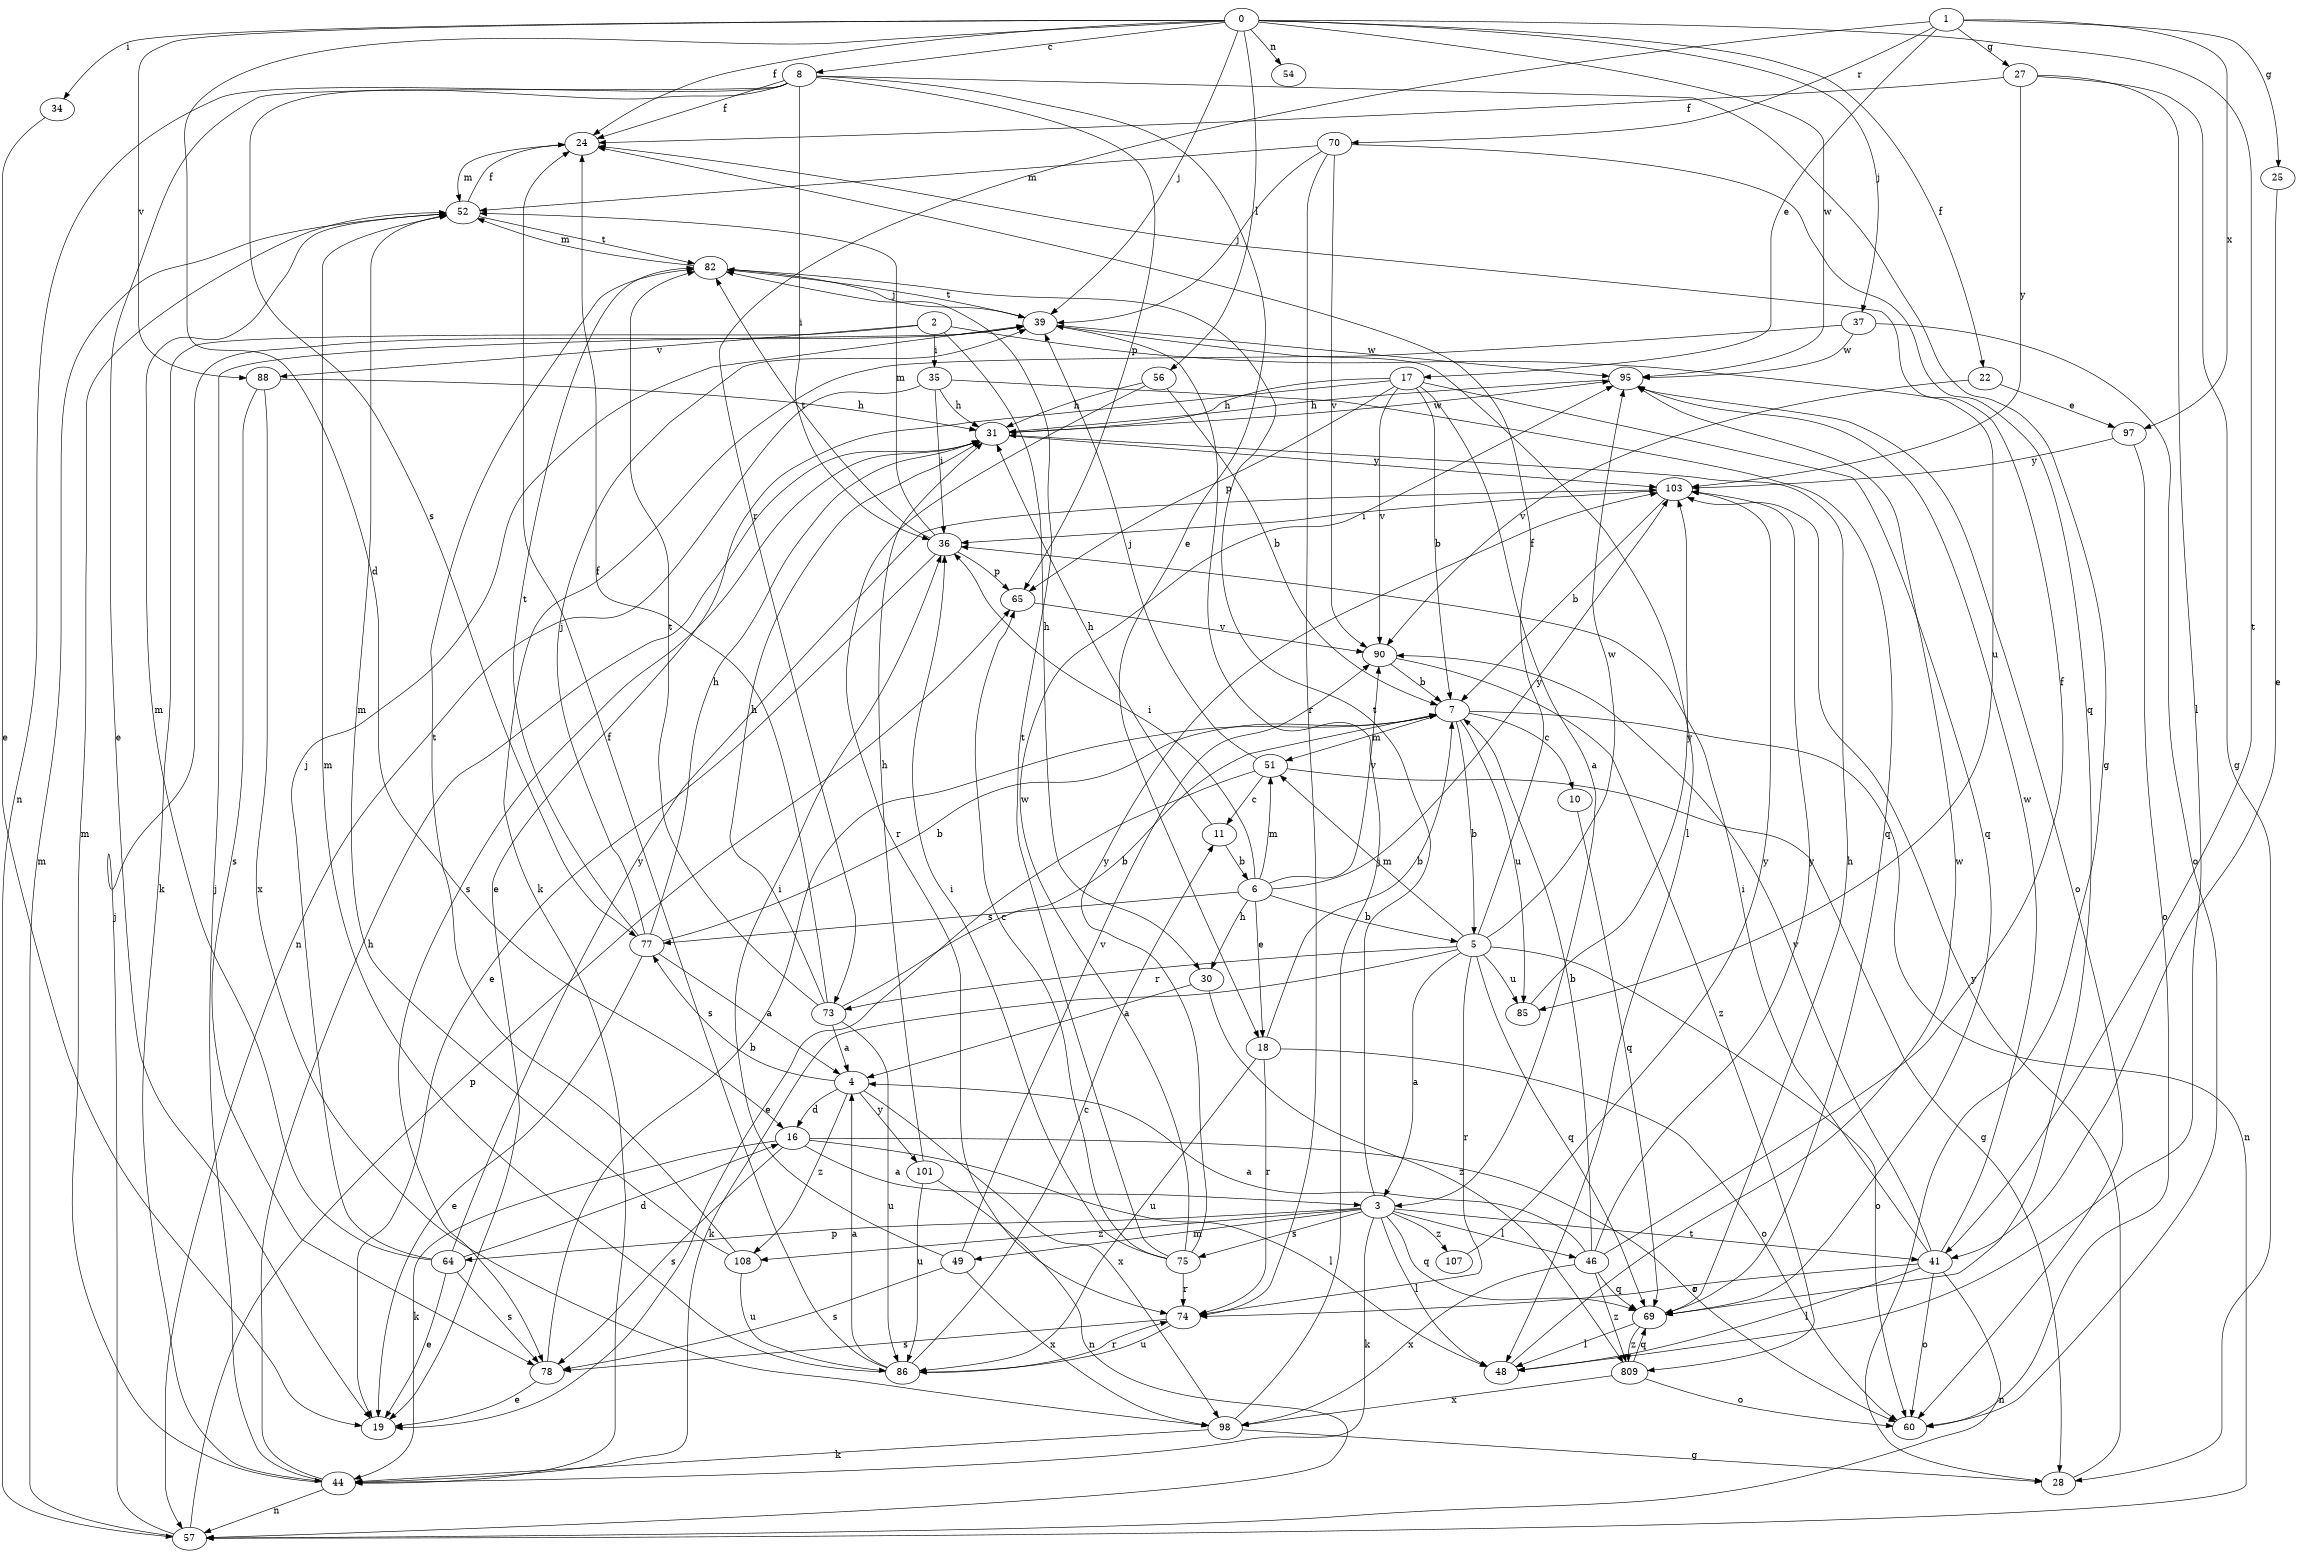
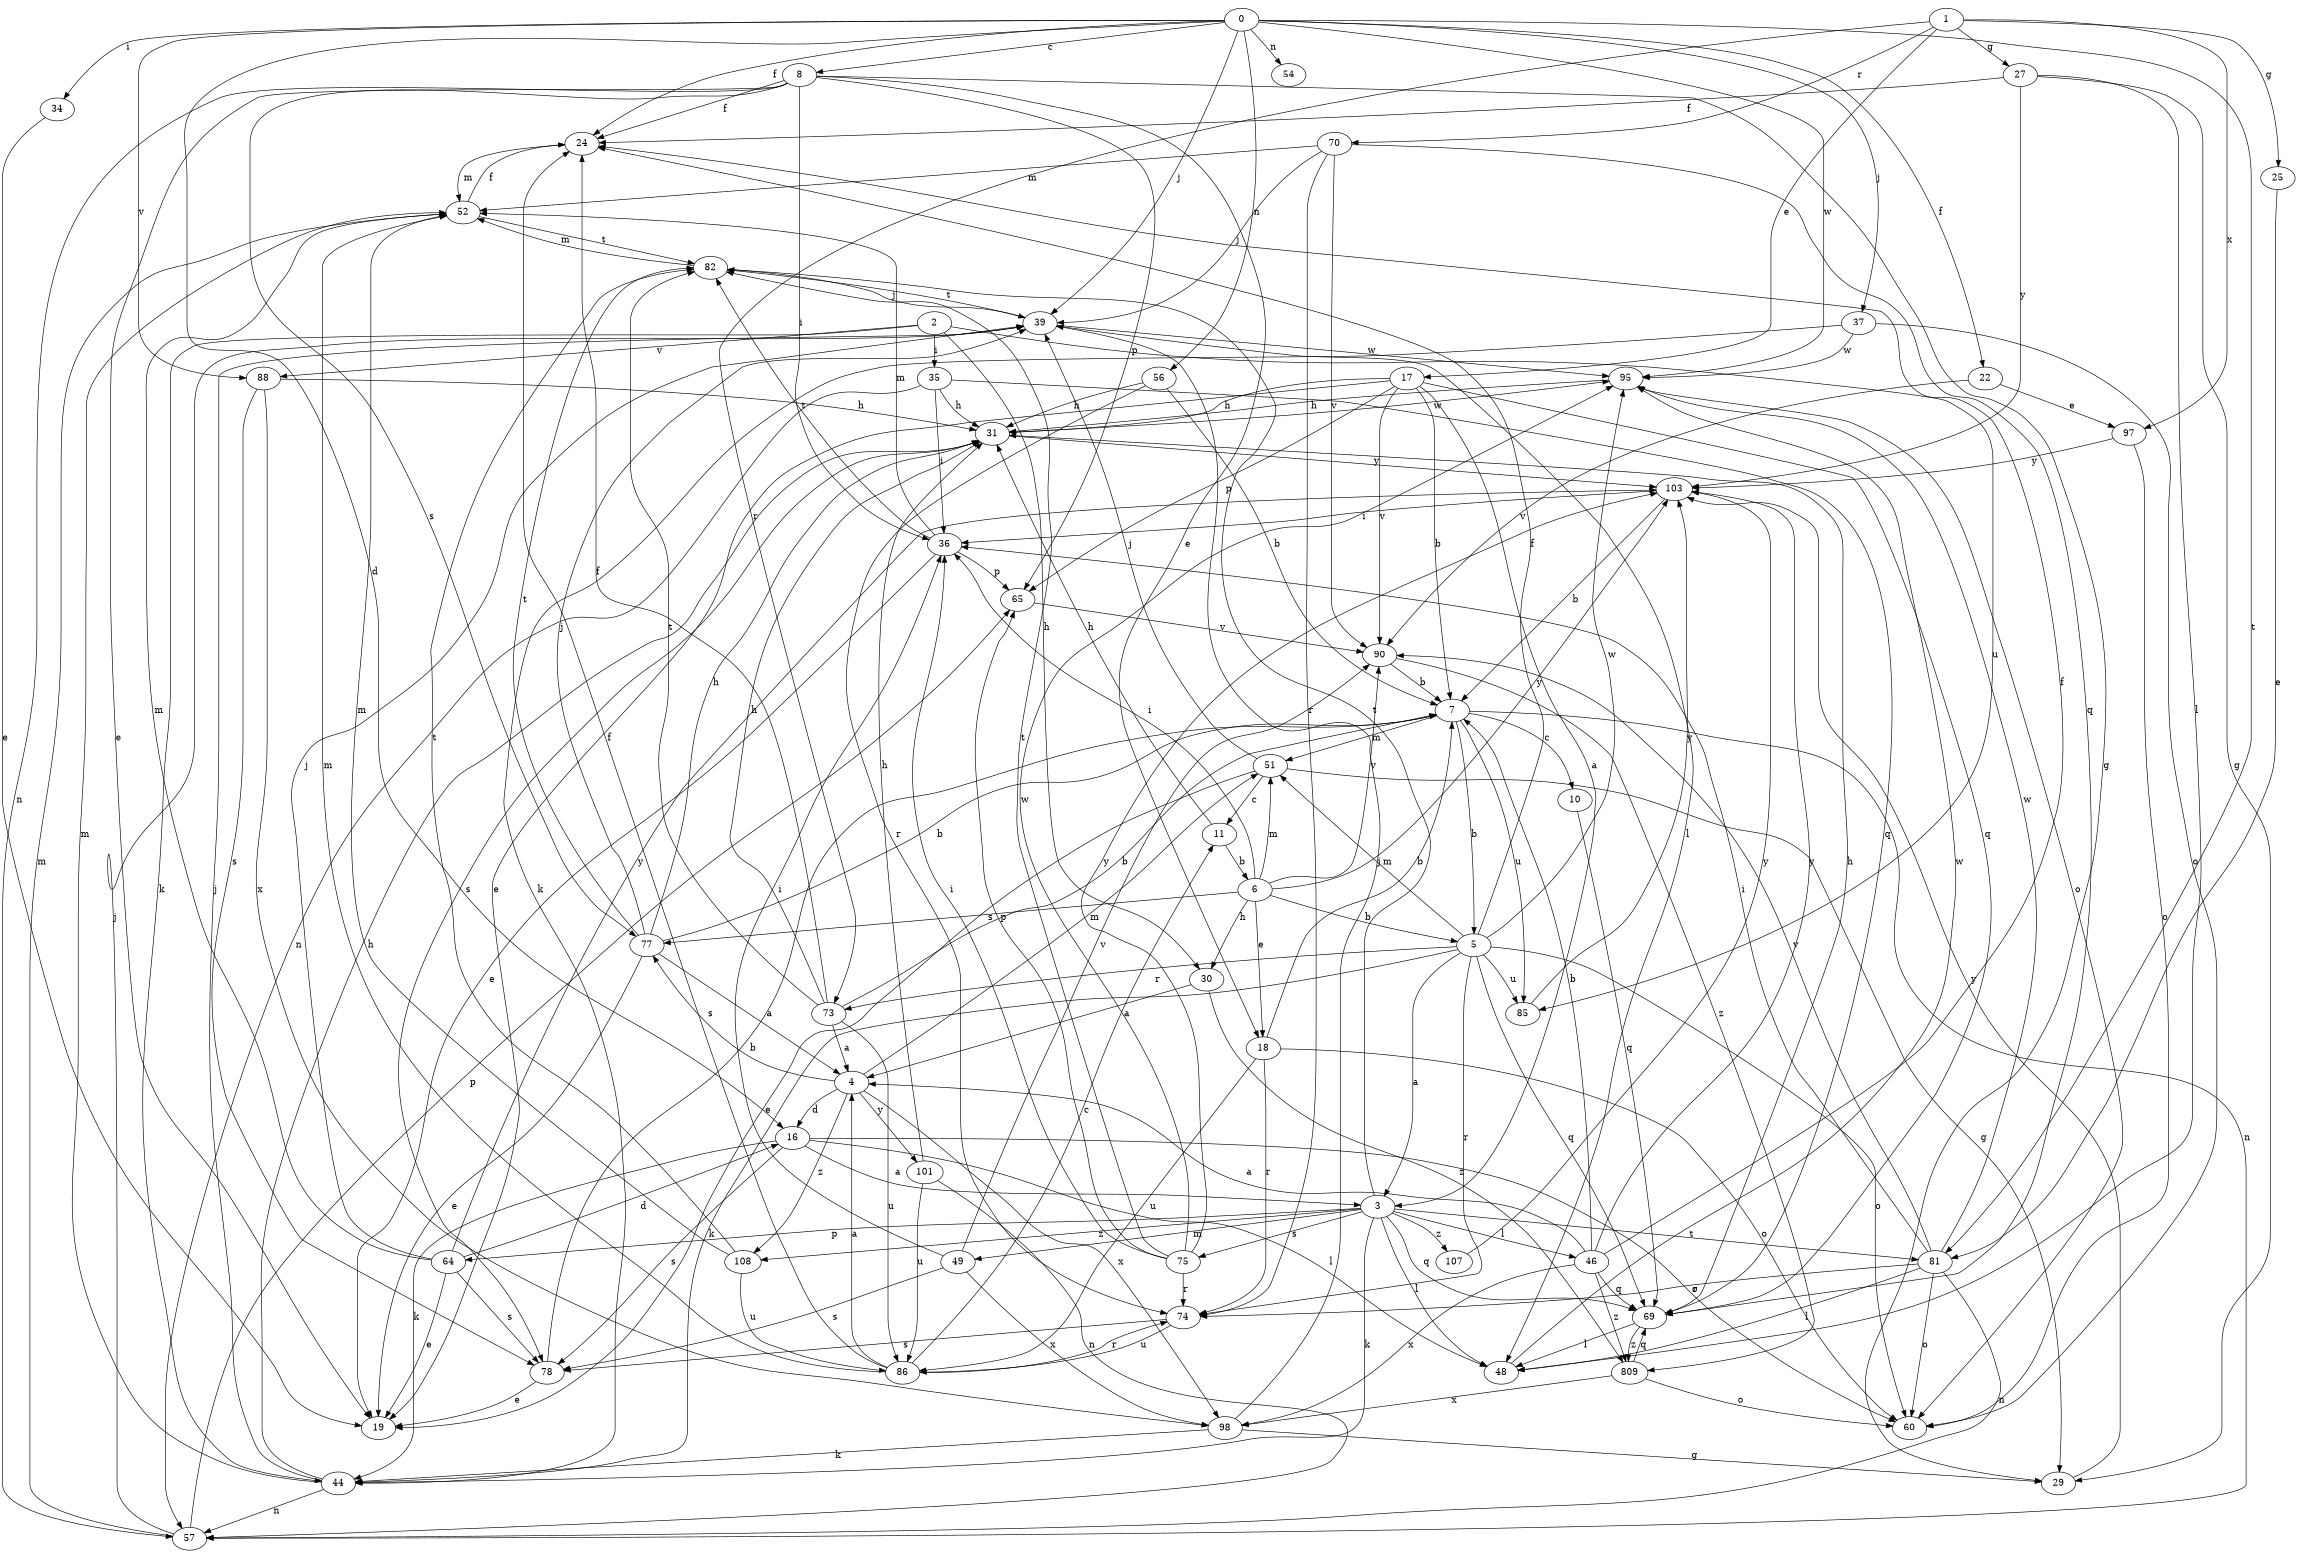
(1257, 212) -> (1257, 212)
(1004, 918) -> (1004, 918)
none -> (1064, 933)
(1935, 1262) -> (1935, 1262)
(2058, 1483) -> (2058, 1483)
